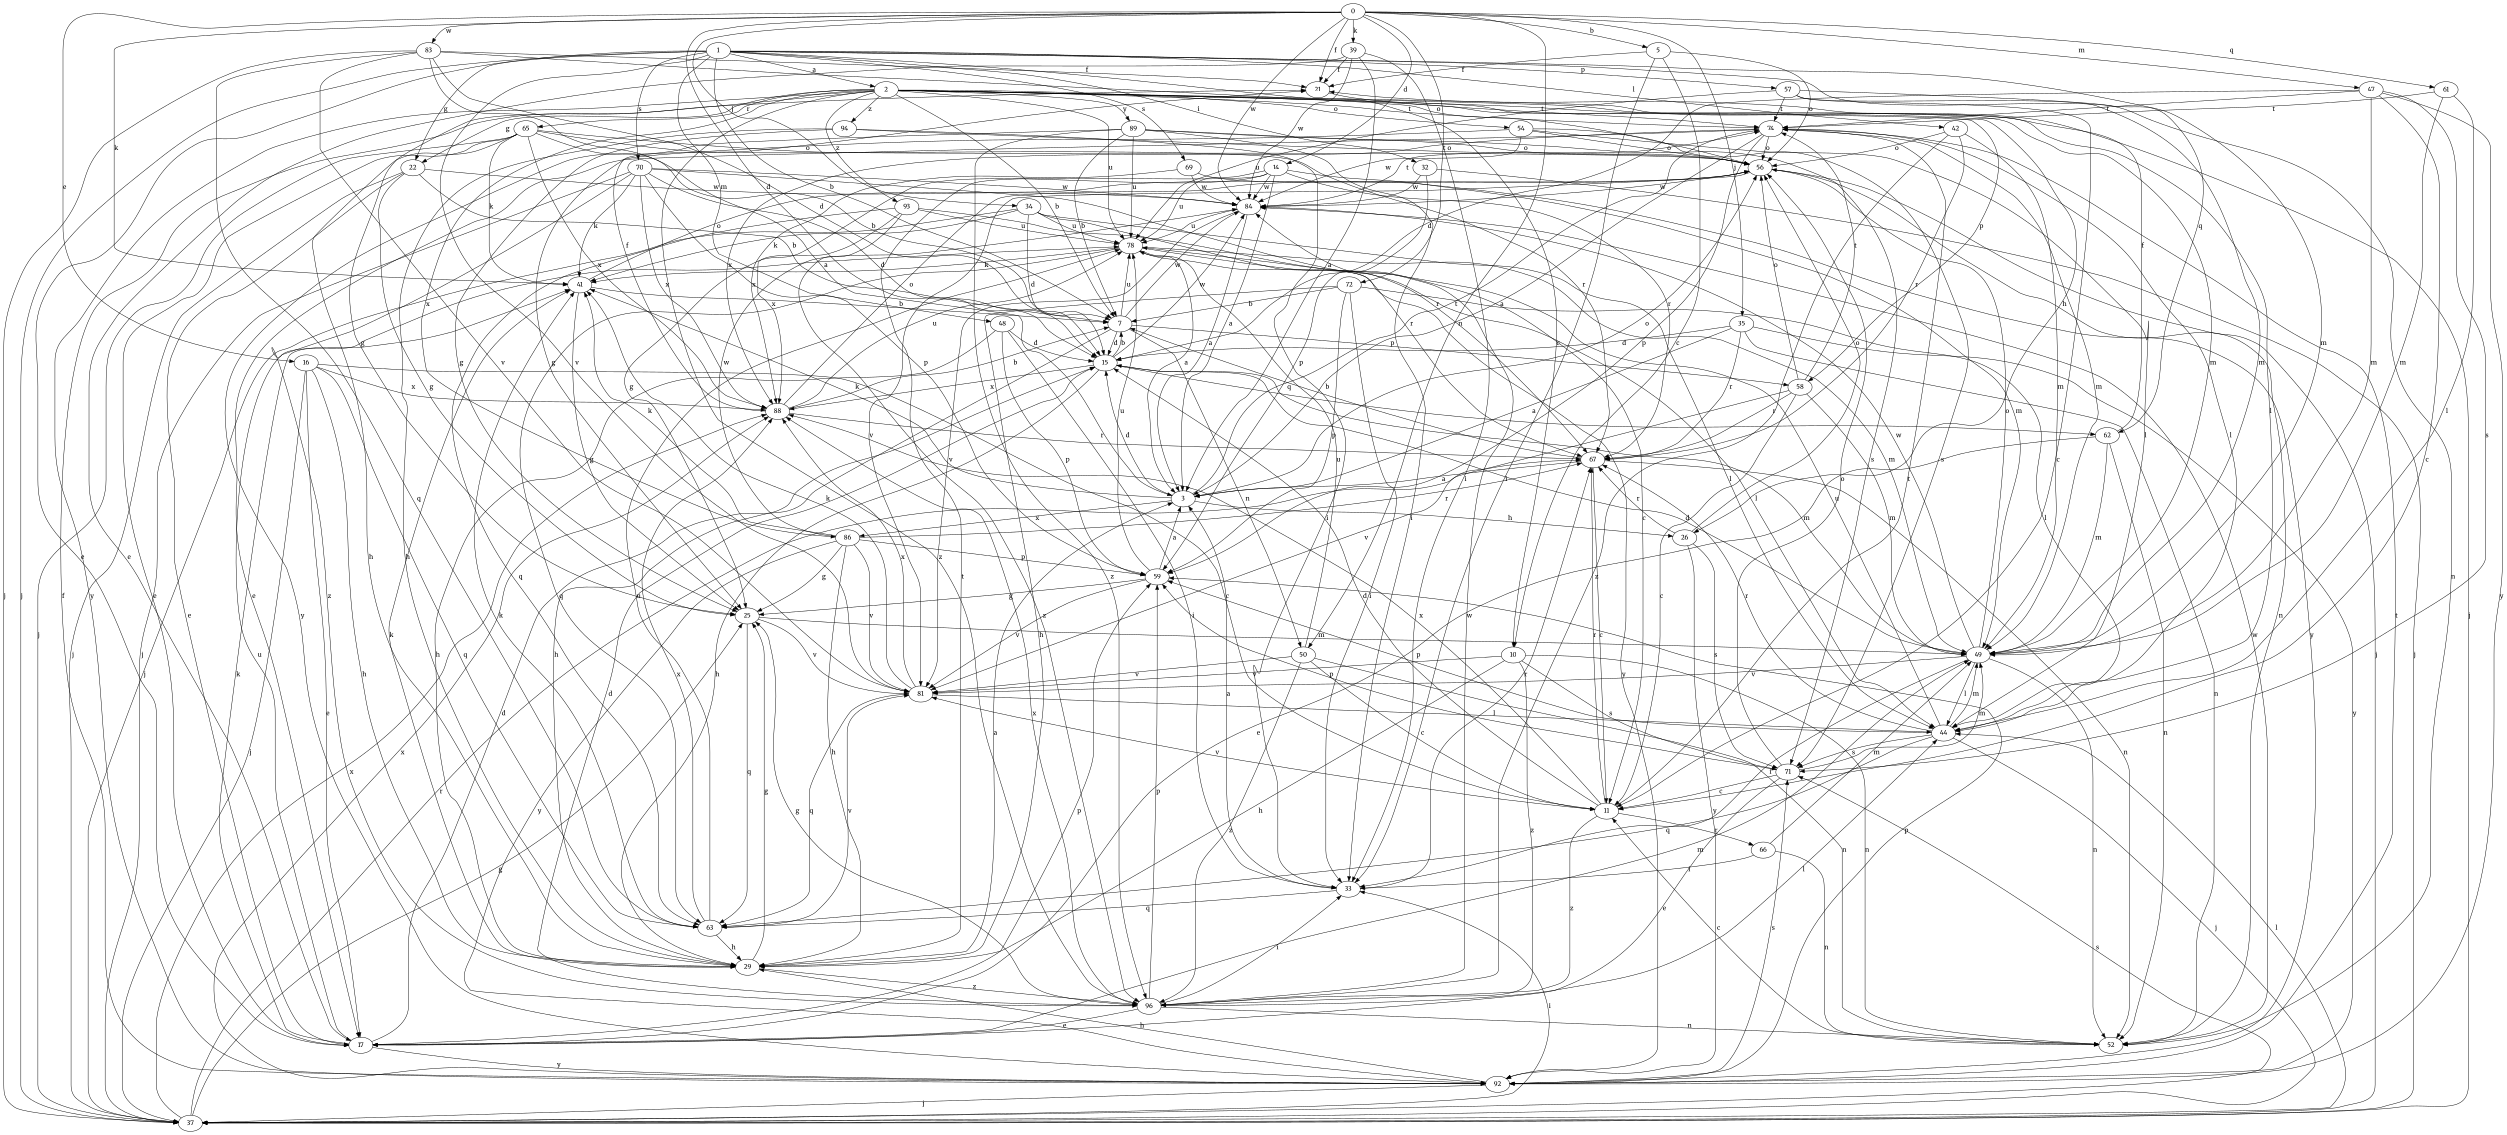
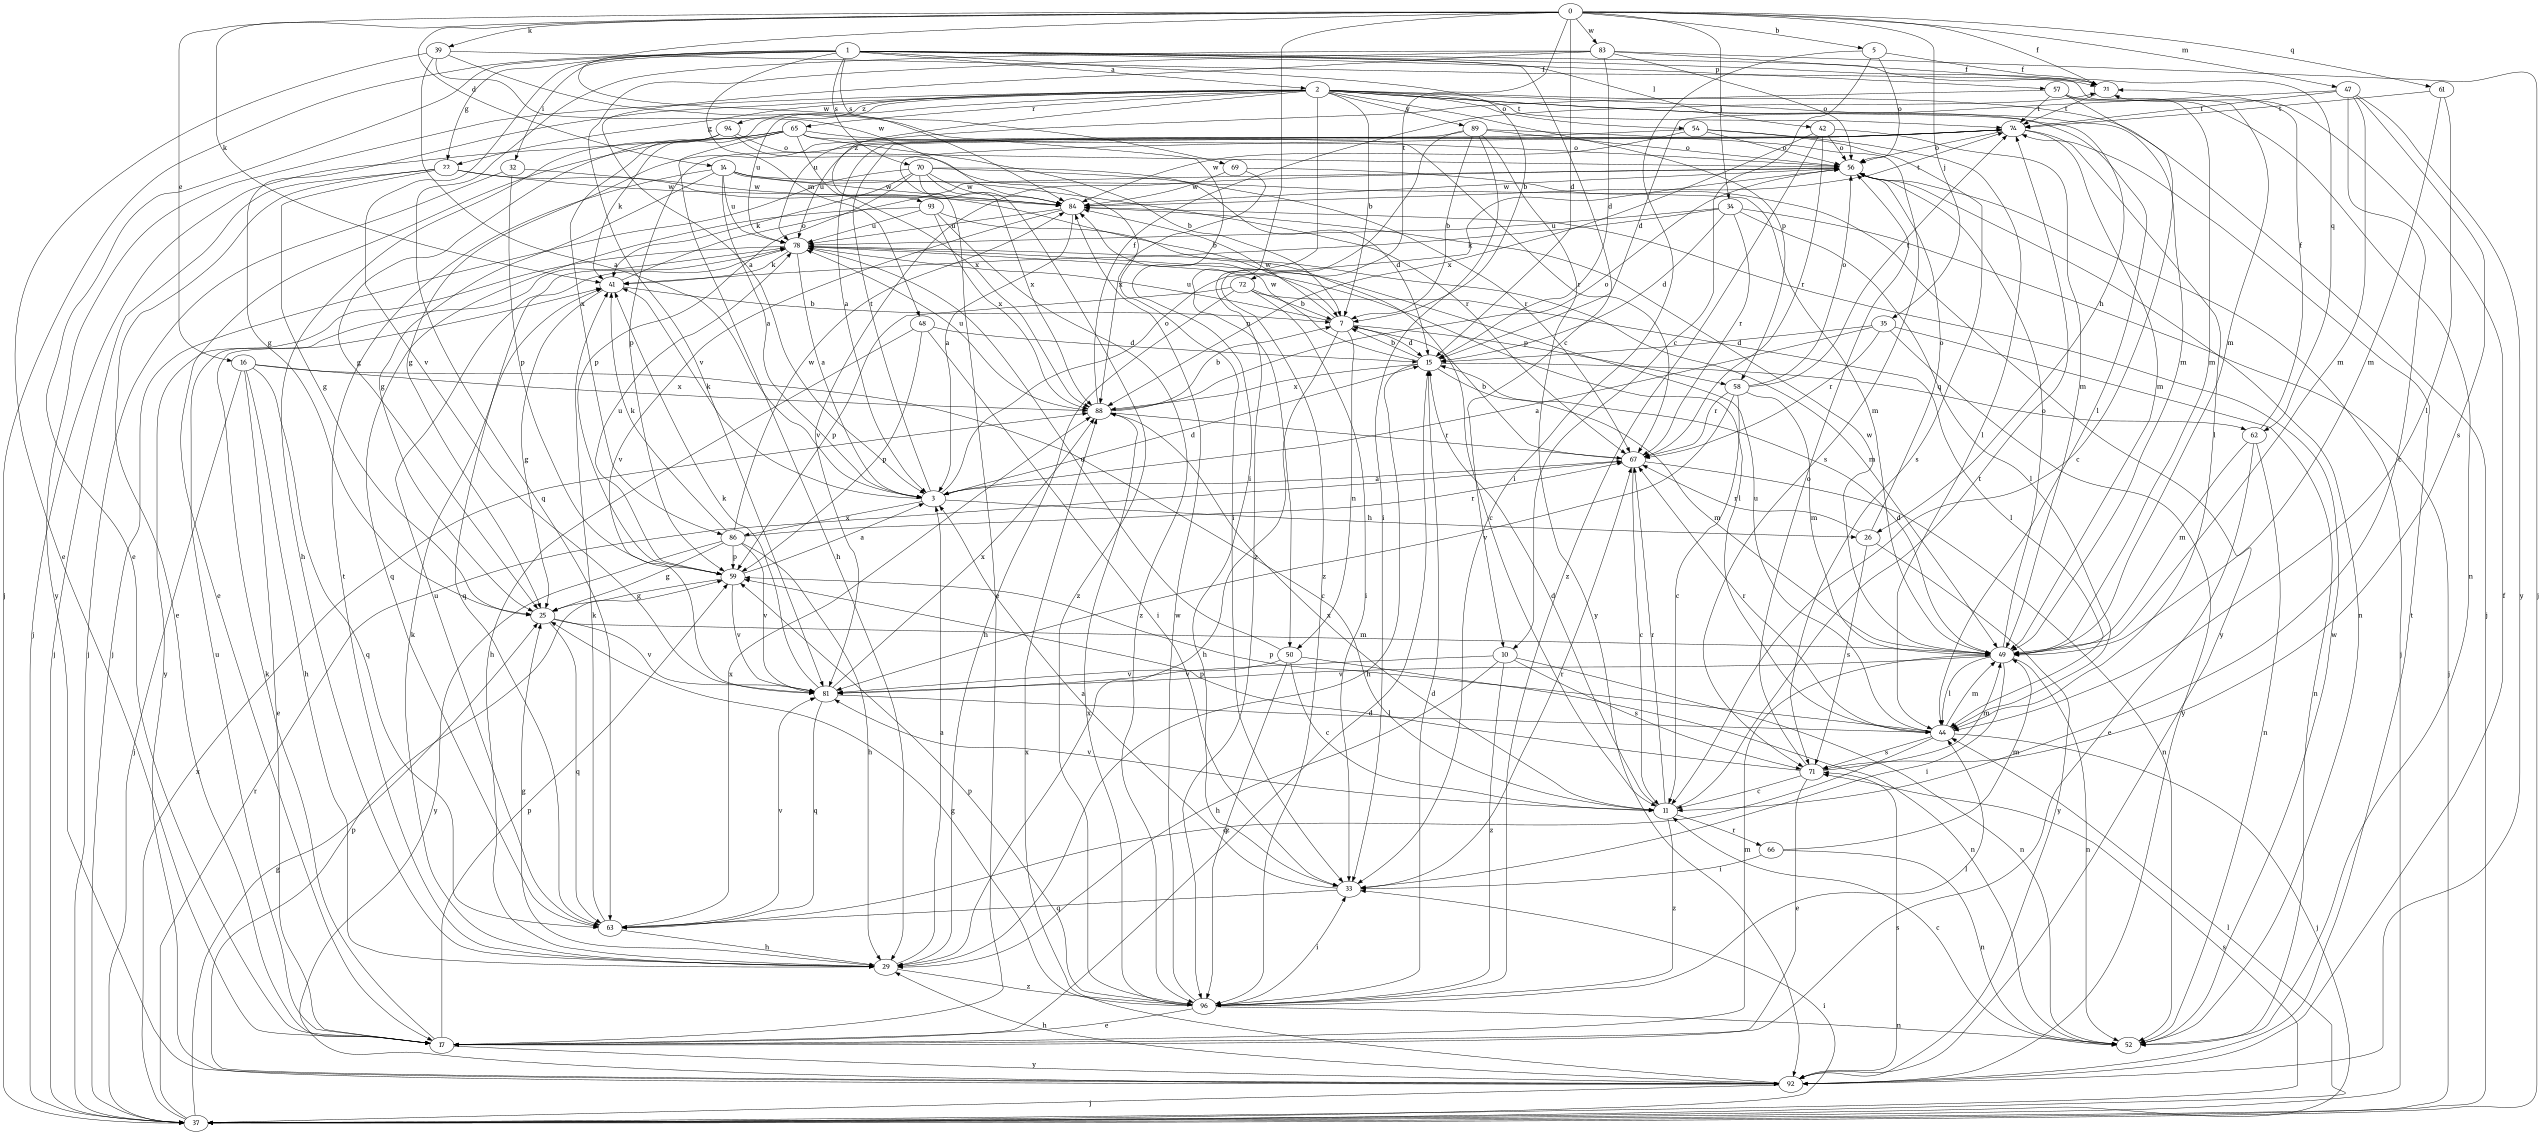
(1028, 156) -> (1476, 255)
